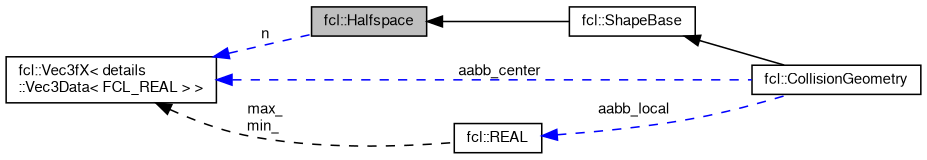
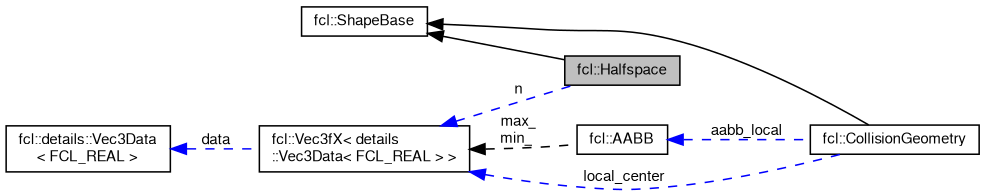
(506, 21) -> (504, 48)
(498, 71) -> (622, 177)
(498, 138) -> (622, 140)
none -> (88, 149)
